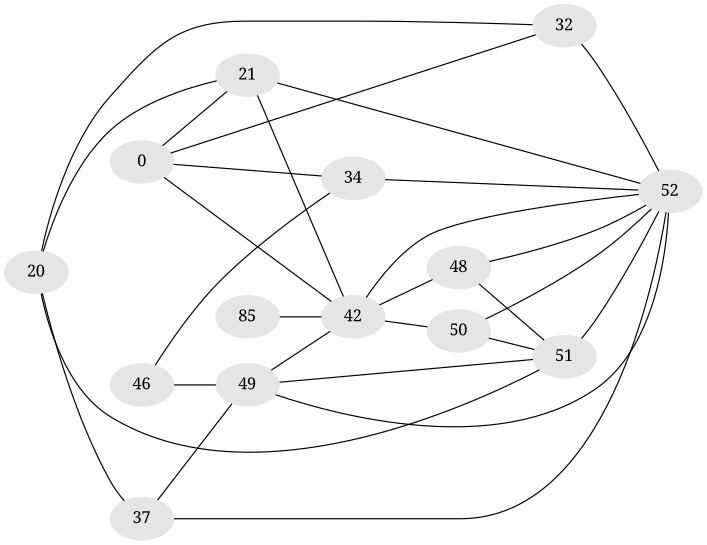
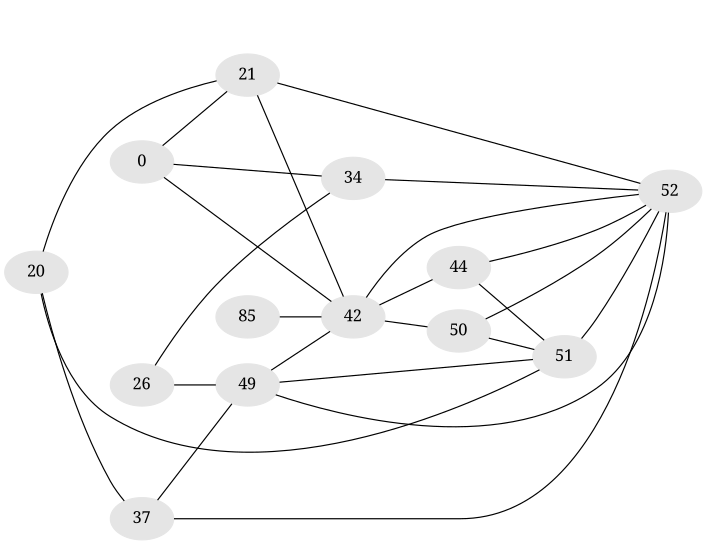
(565, 26) -> none
(459, 268) -> (459, 268)
(142, 385) -> (142, 385)
